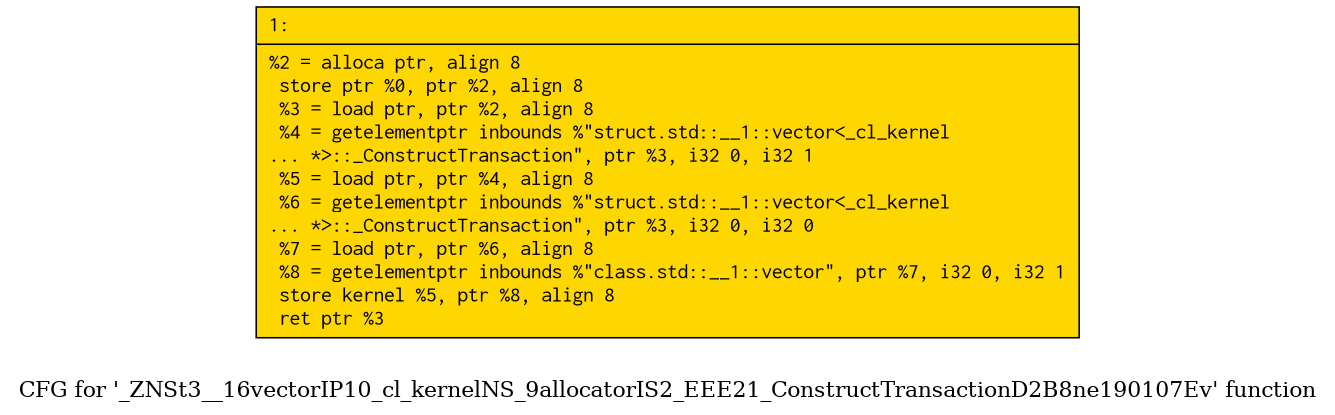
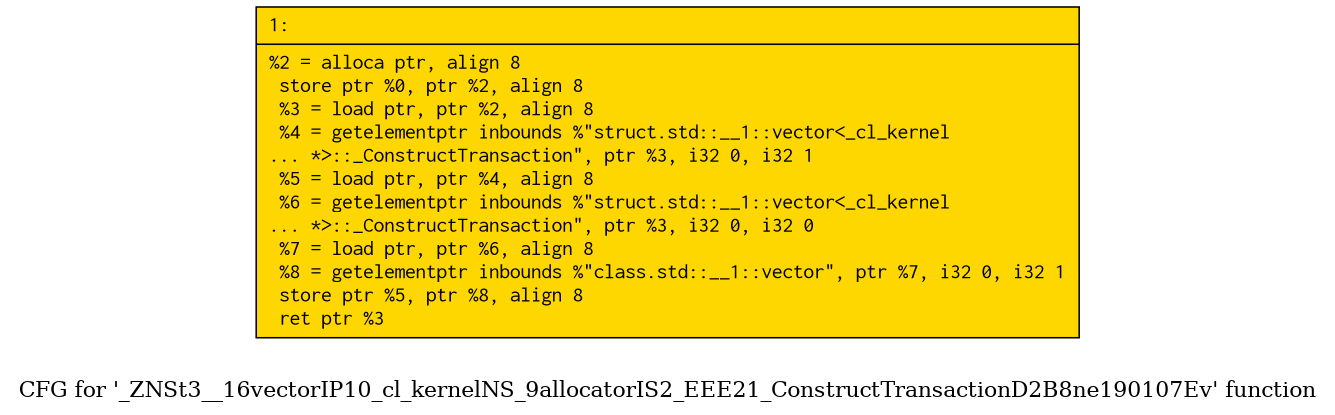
(442, 295) -> (426, 295)
